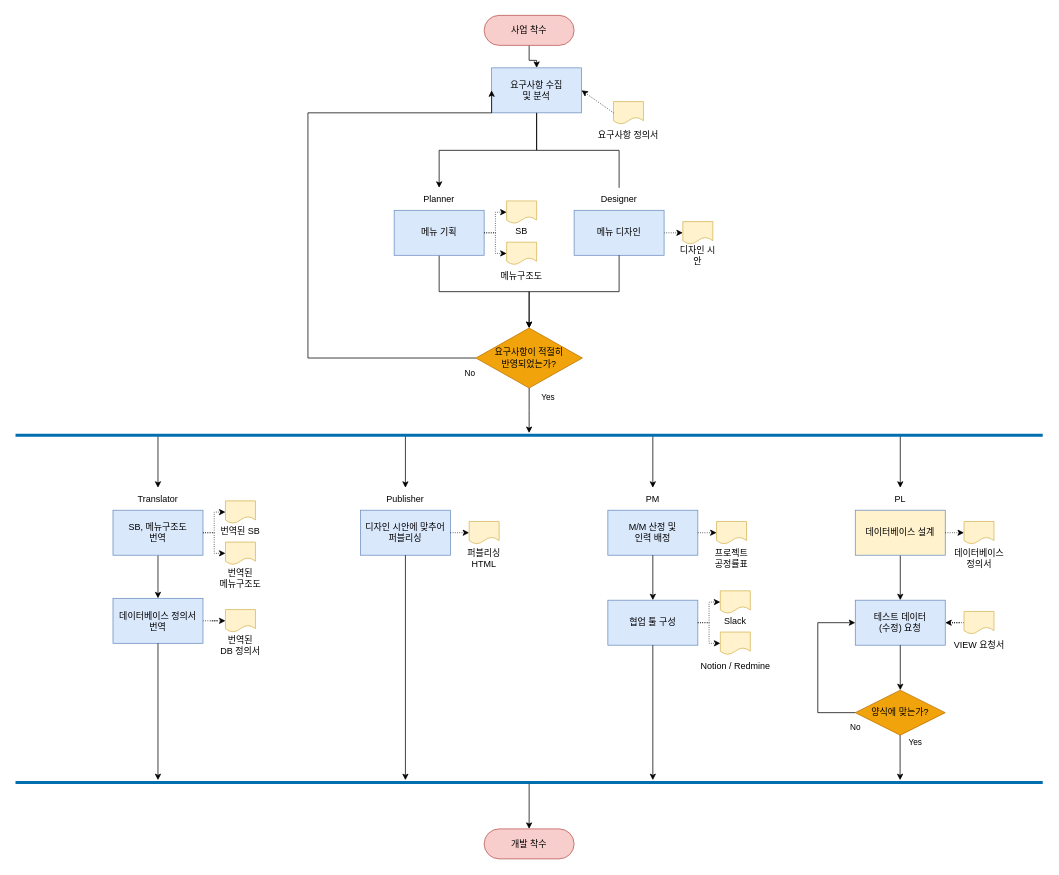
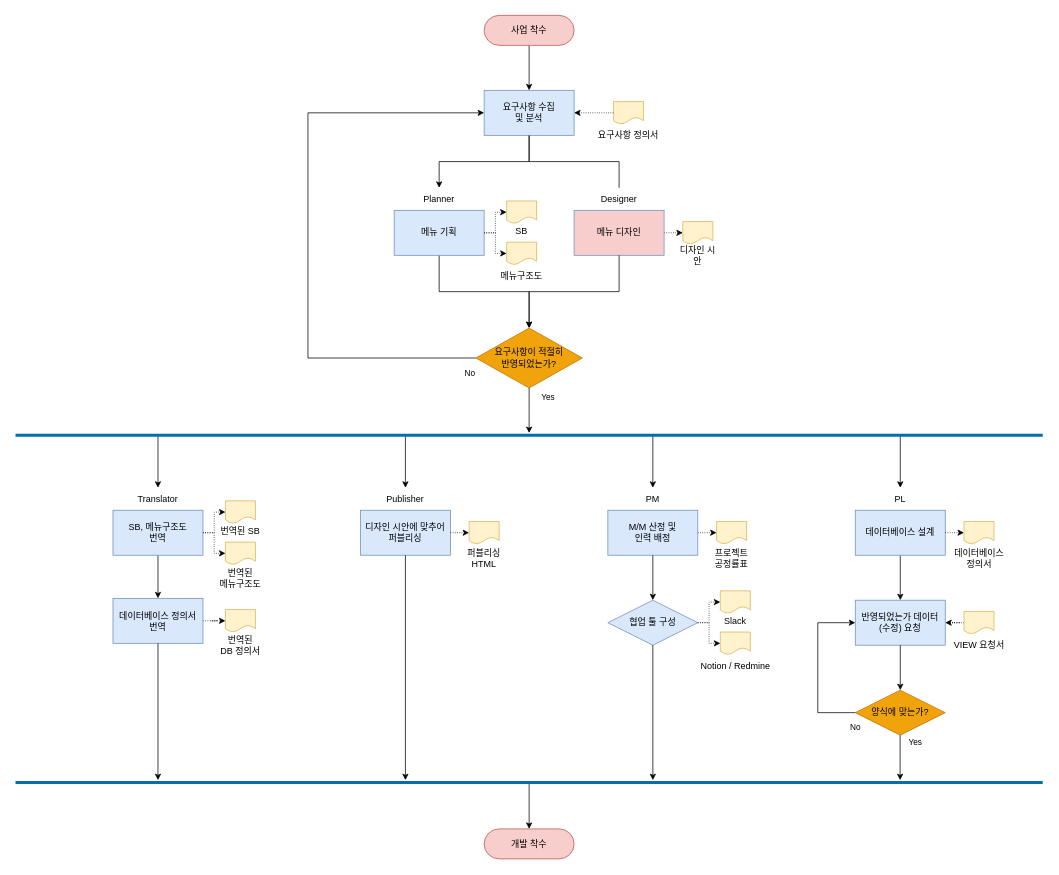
(537, 90) -> (529, 113)
(619, 233) -> (619, 233)
(900, 533) -> (900, 533)
(653, 623) -> (653, 623)
(900, 623) -> (900, 623)
